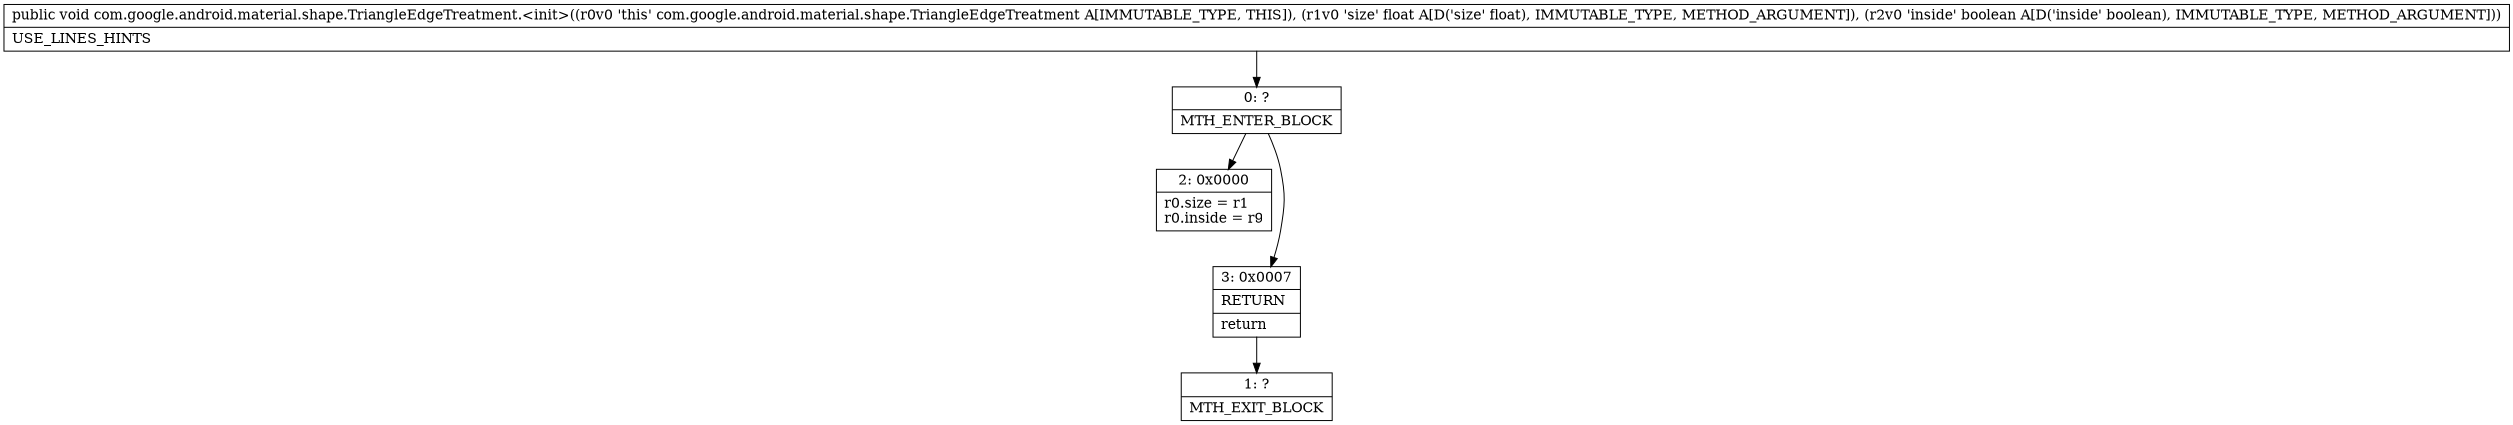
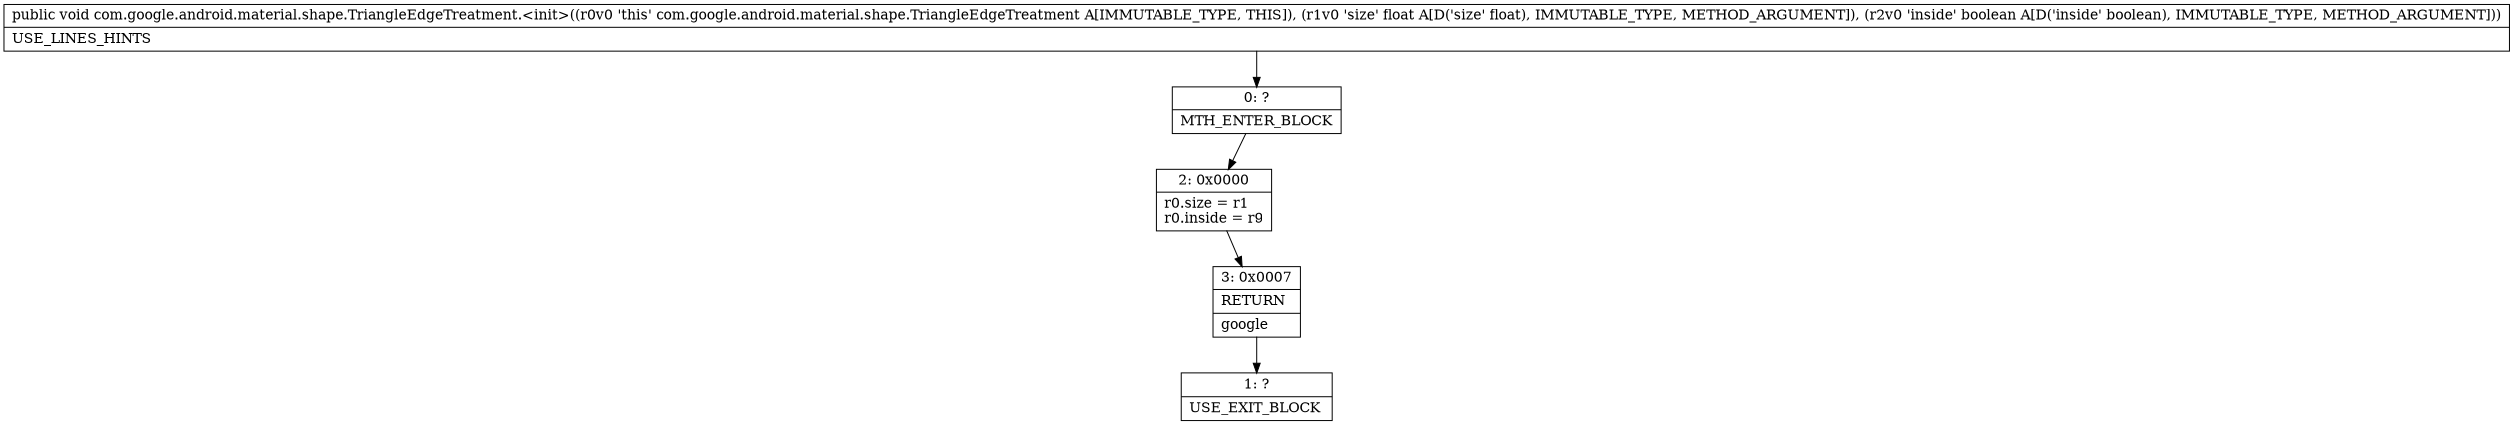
(1284, 195) -> (1232, 244)
(1244, 325) -> (1245, 325)
(1257, 408) -> (1255, 408)
